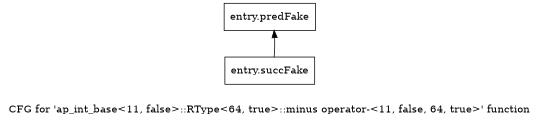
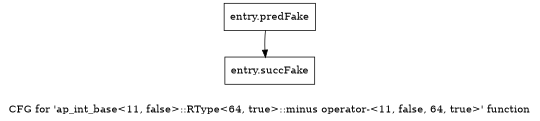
(275, 48) -> (265, 40)
